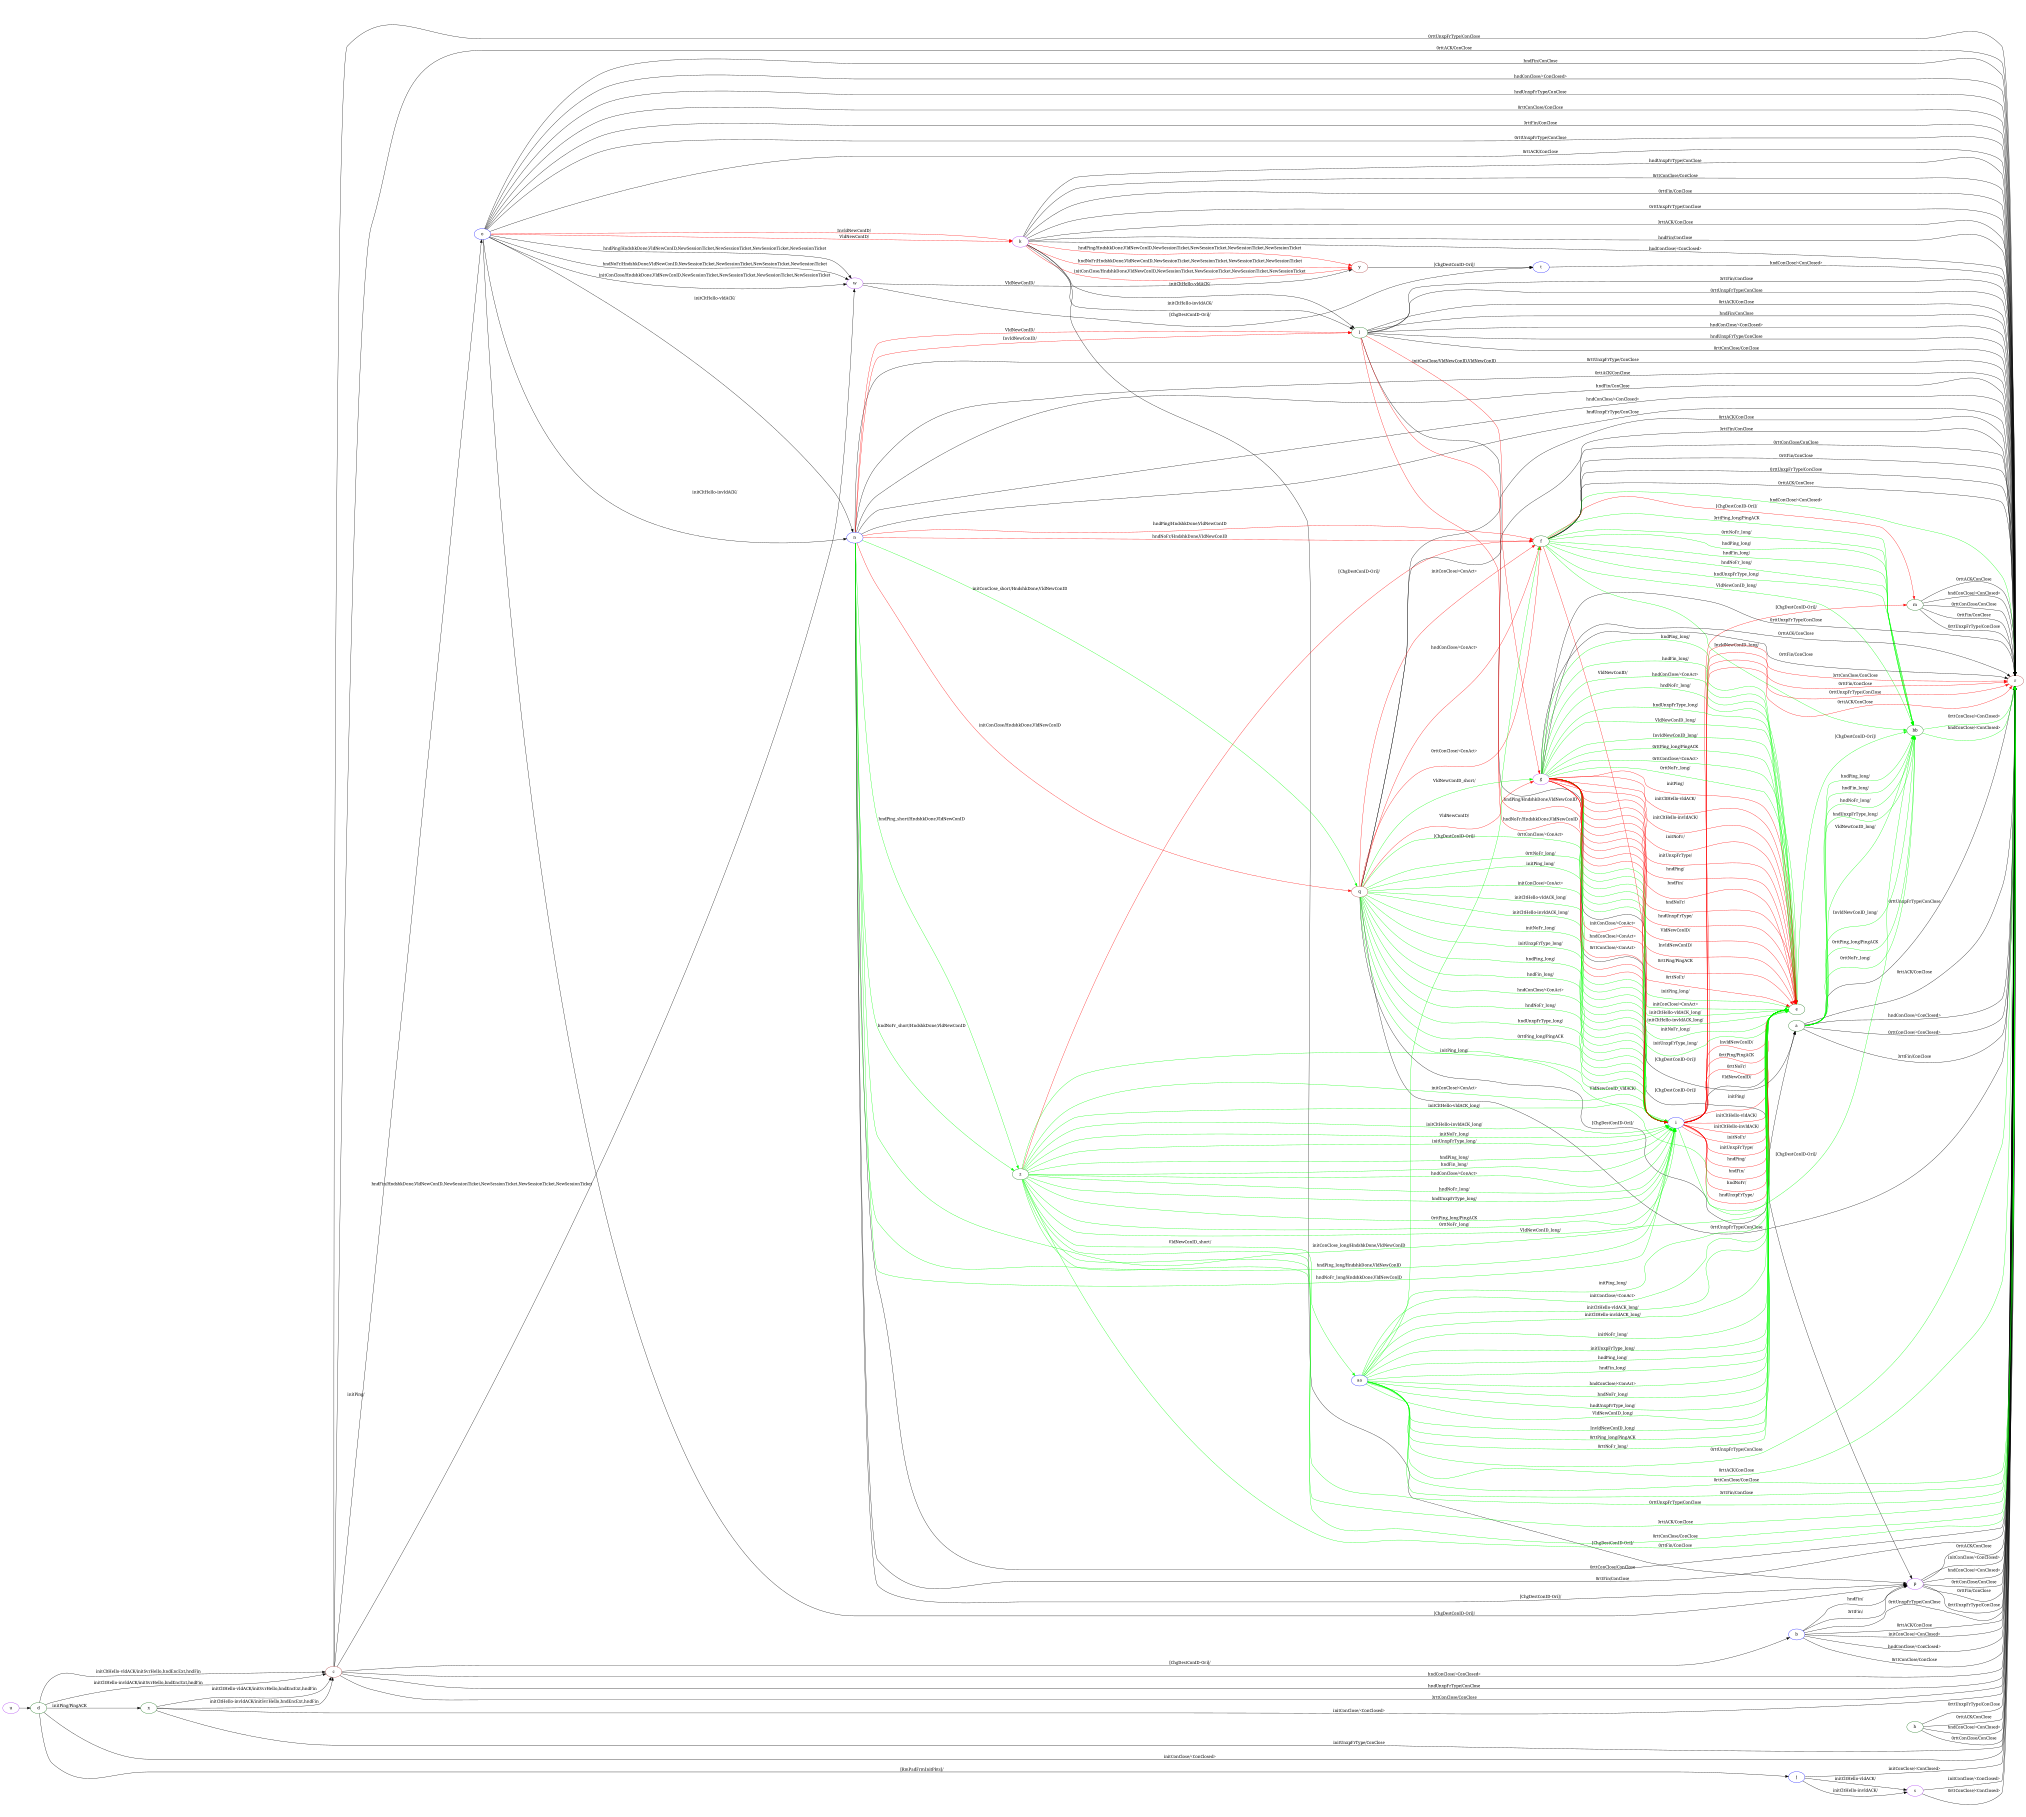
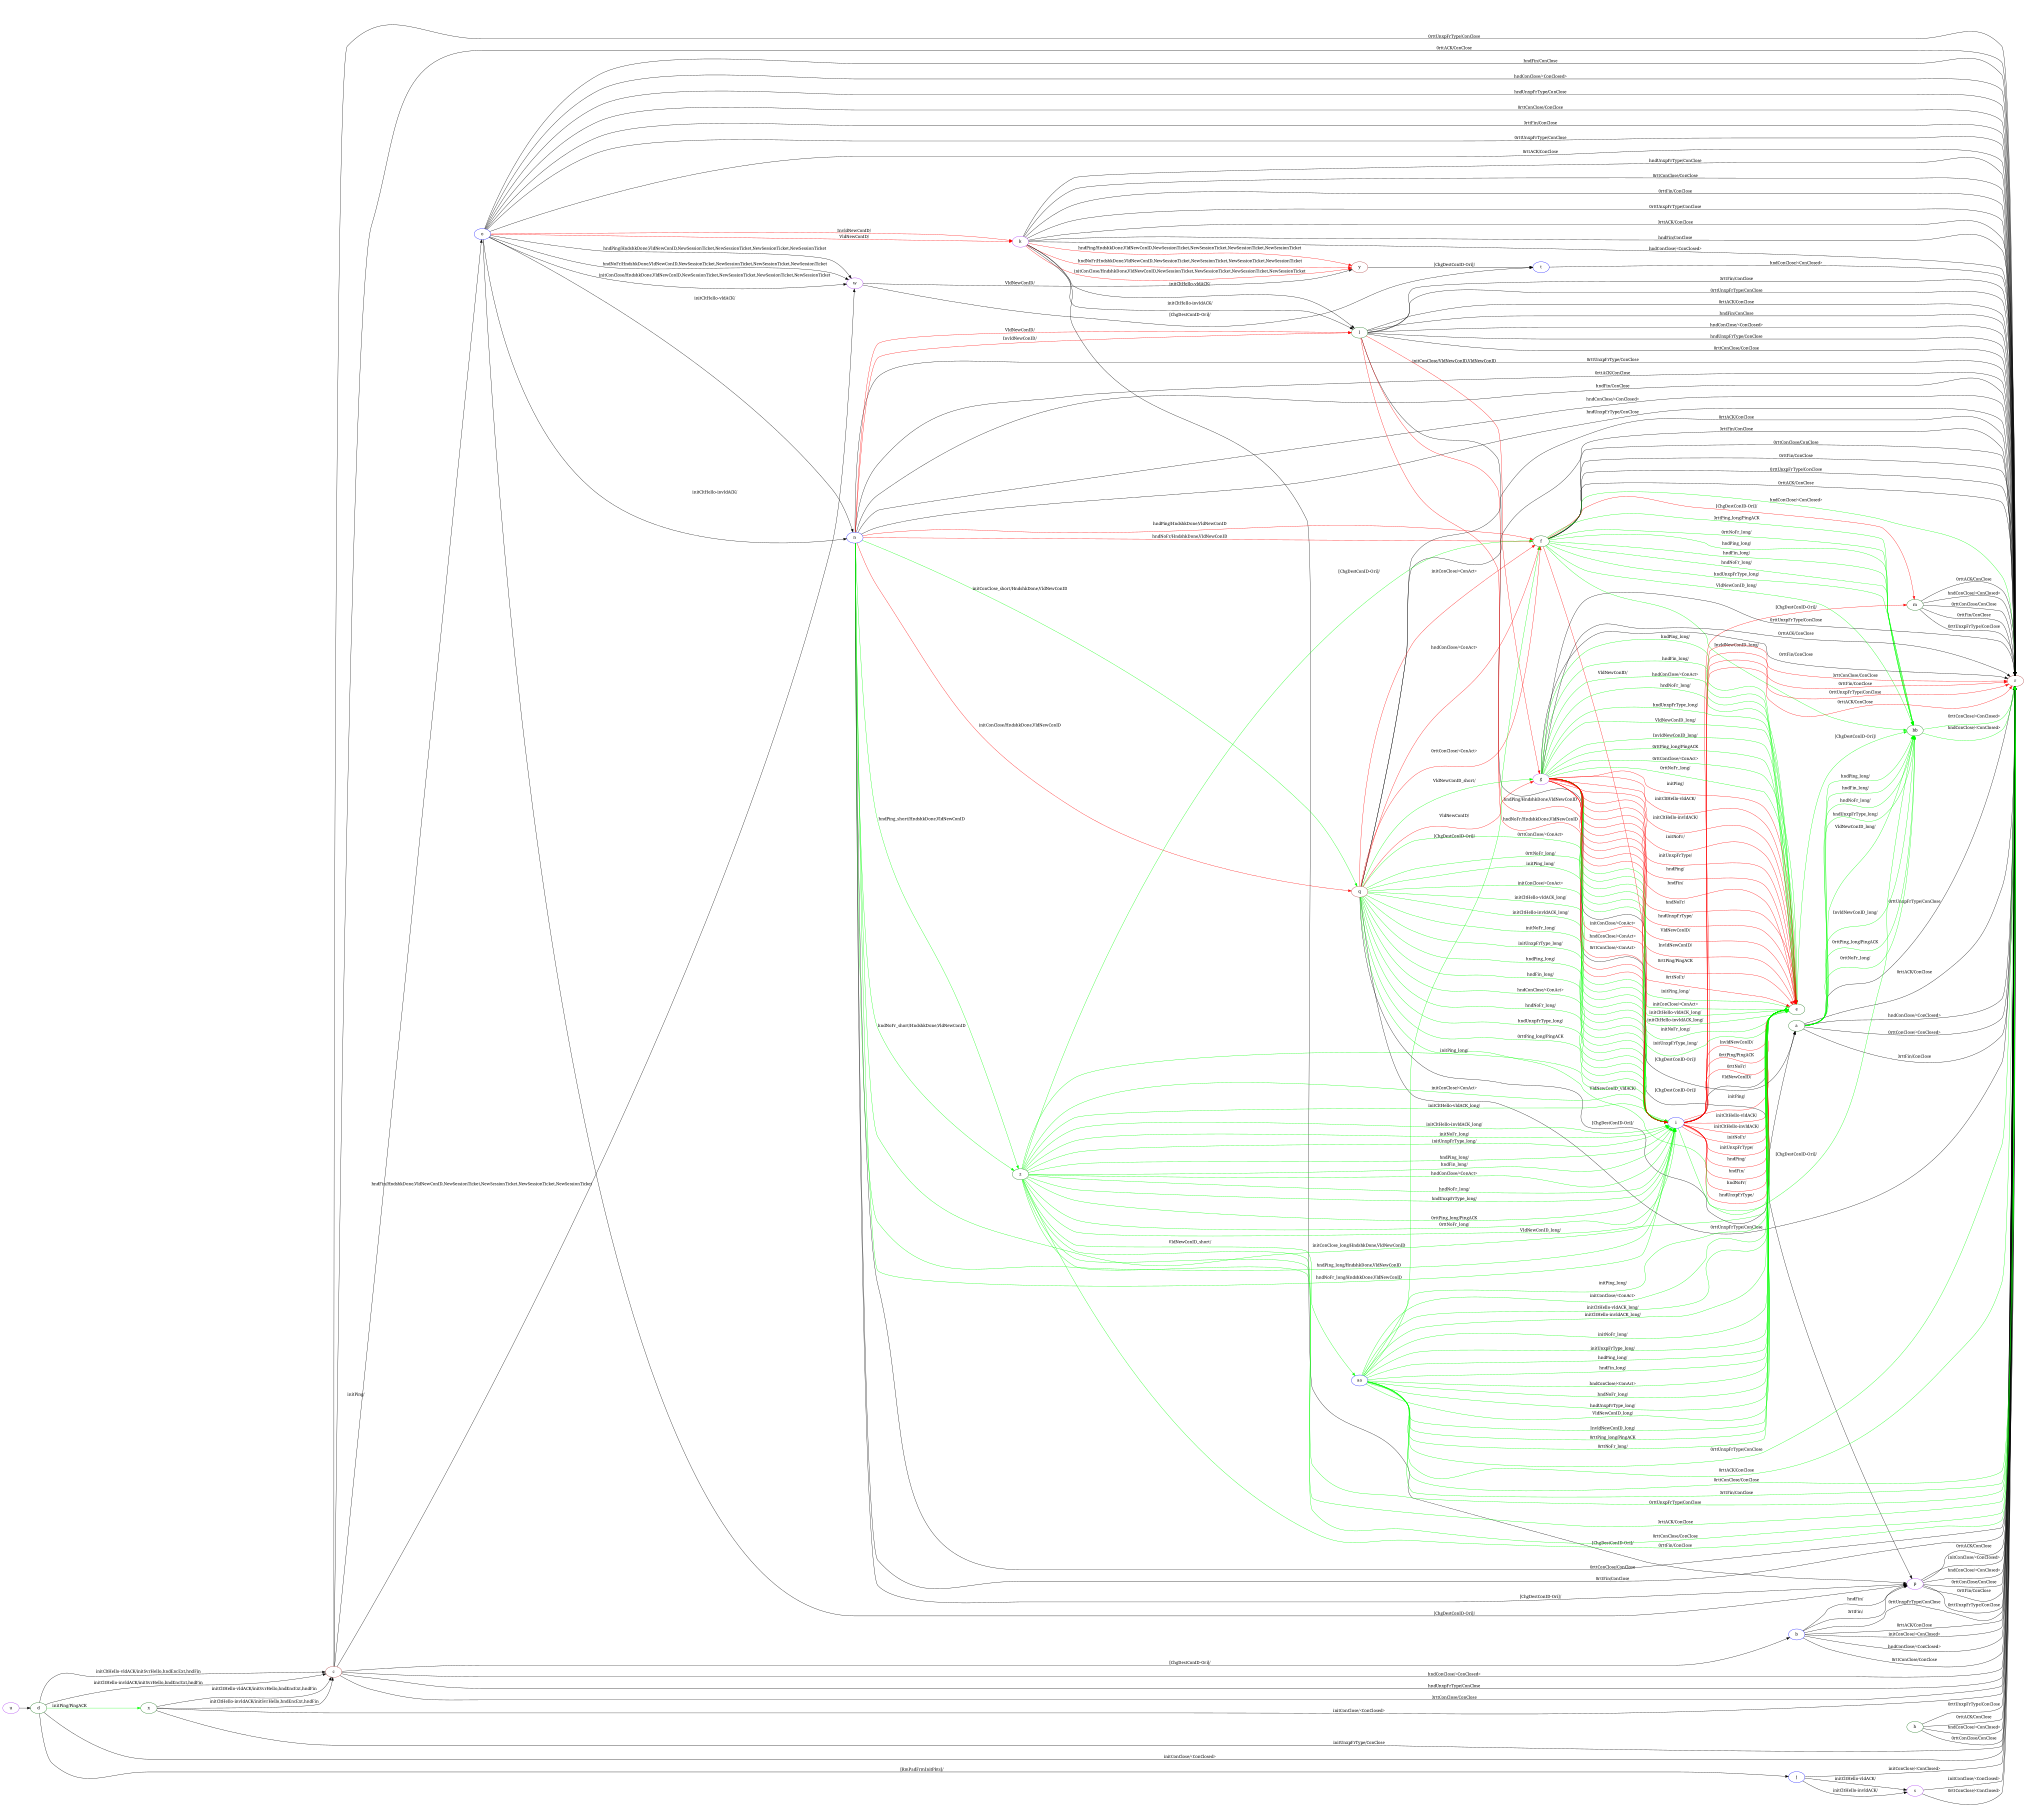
(1205, 786) -> (1205, 786)
(92, 1708) -> (92, 1708)
